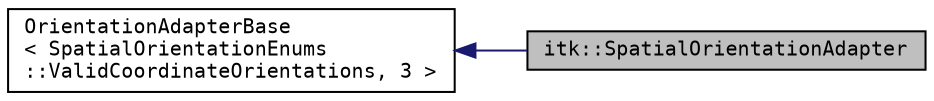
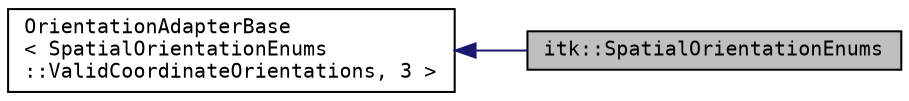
(726, 51) -> (714, 51)
